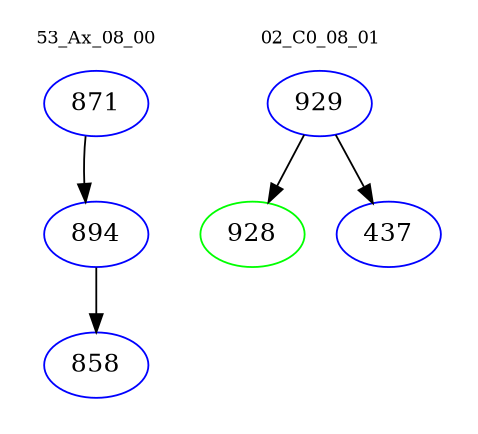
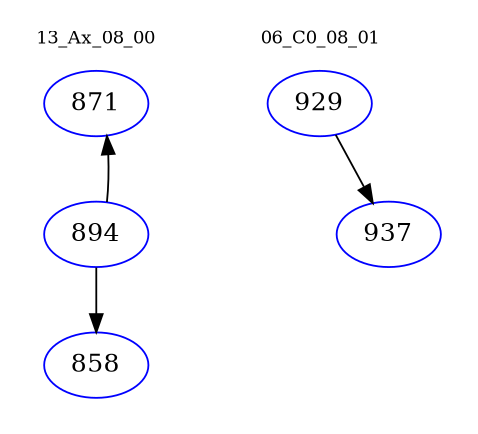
(96, 39) -> (96, 39)
(321, 39) -> (321, 39)
(84, 160) -> (108, 178)
(253, 234) -> none
(389, 234) -> (389, 234)
